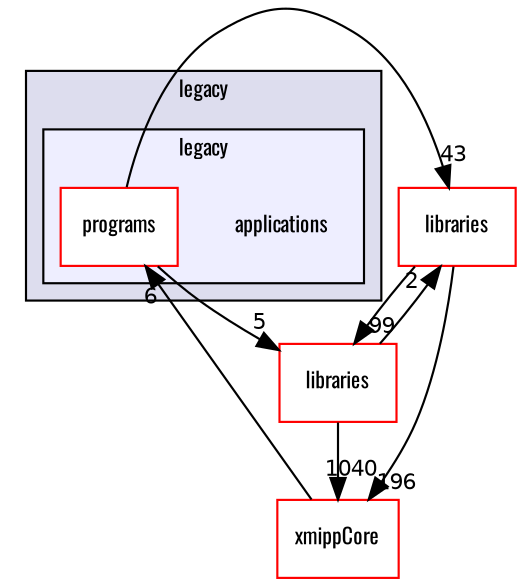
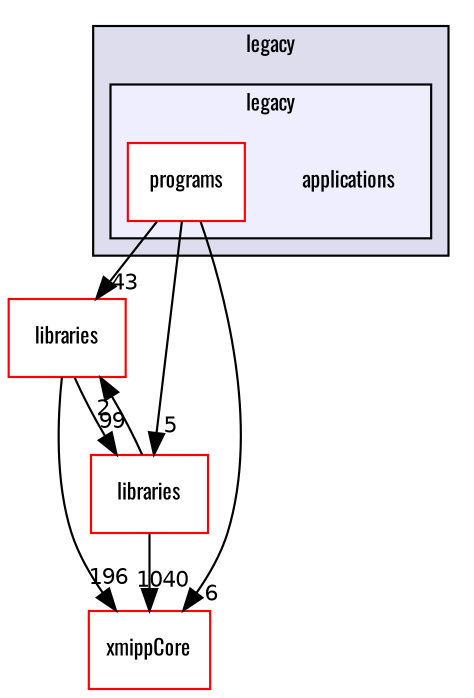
(235, 392) -> (240, 410)
